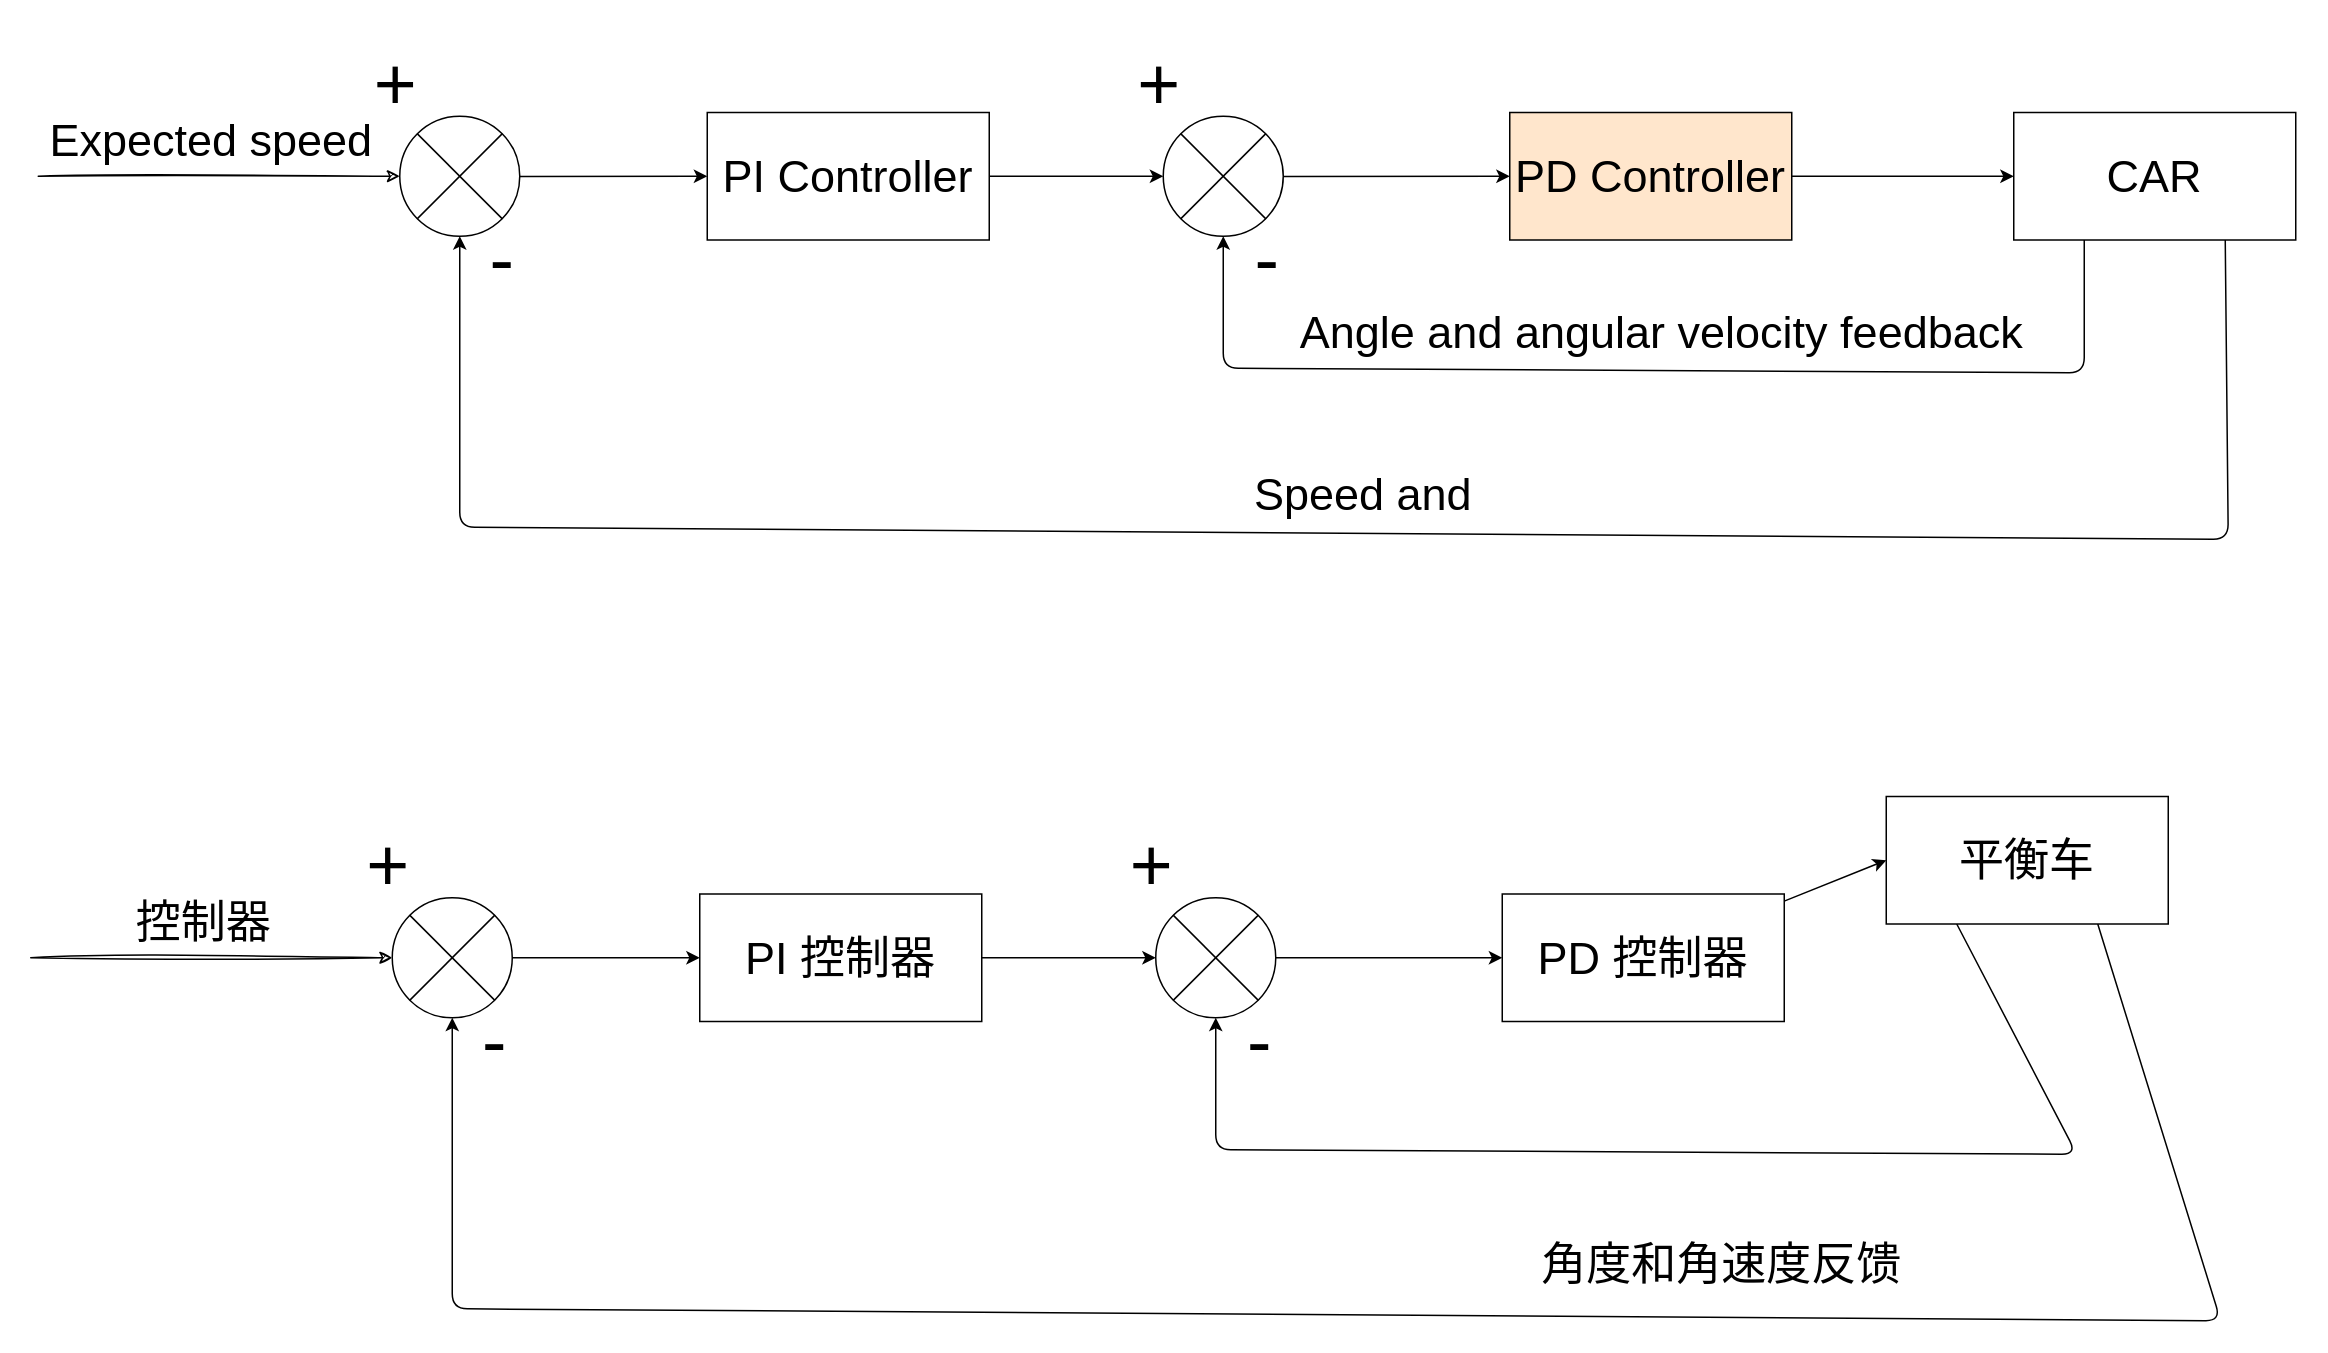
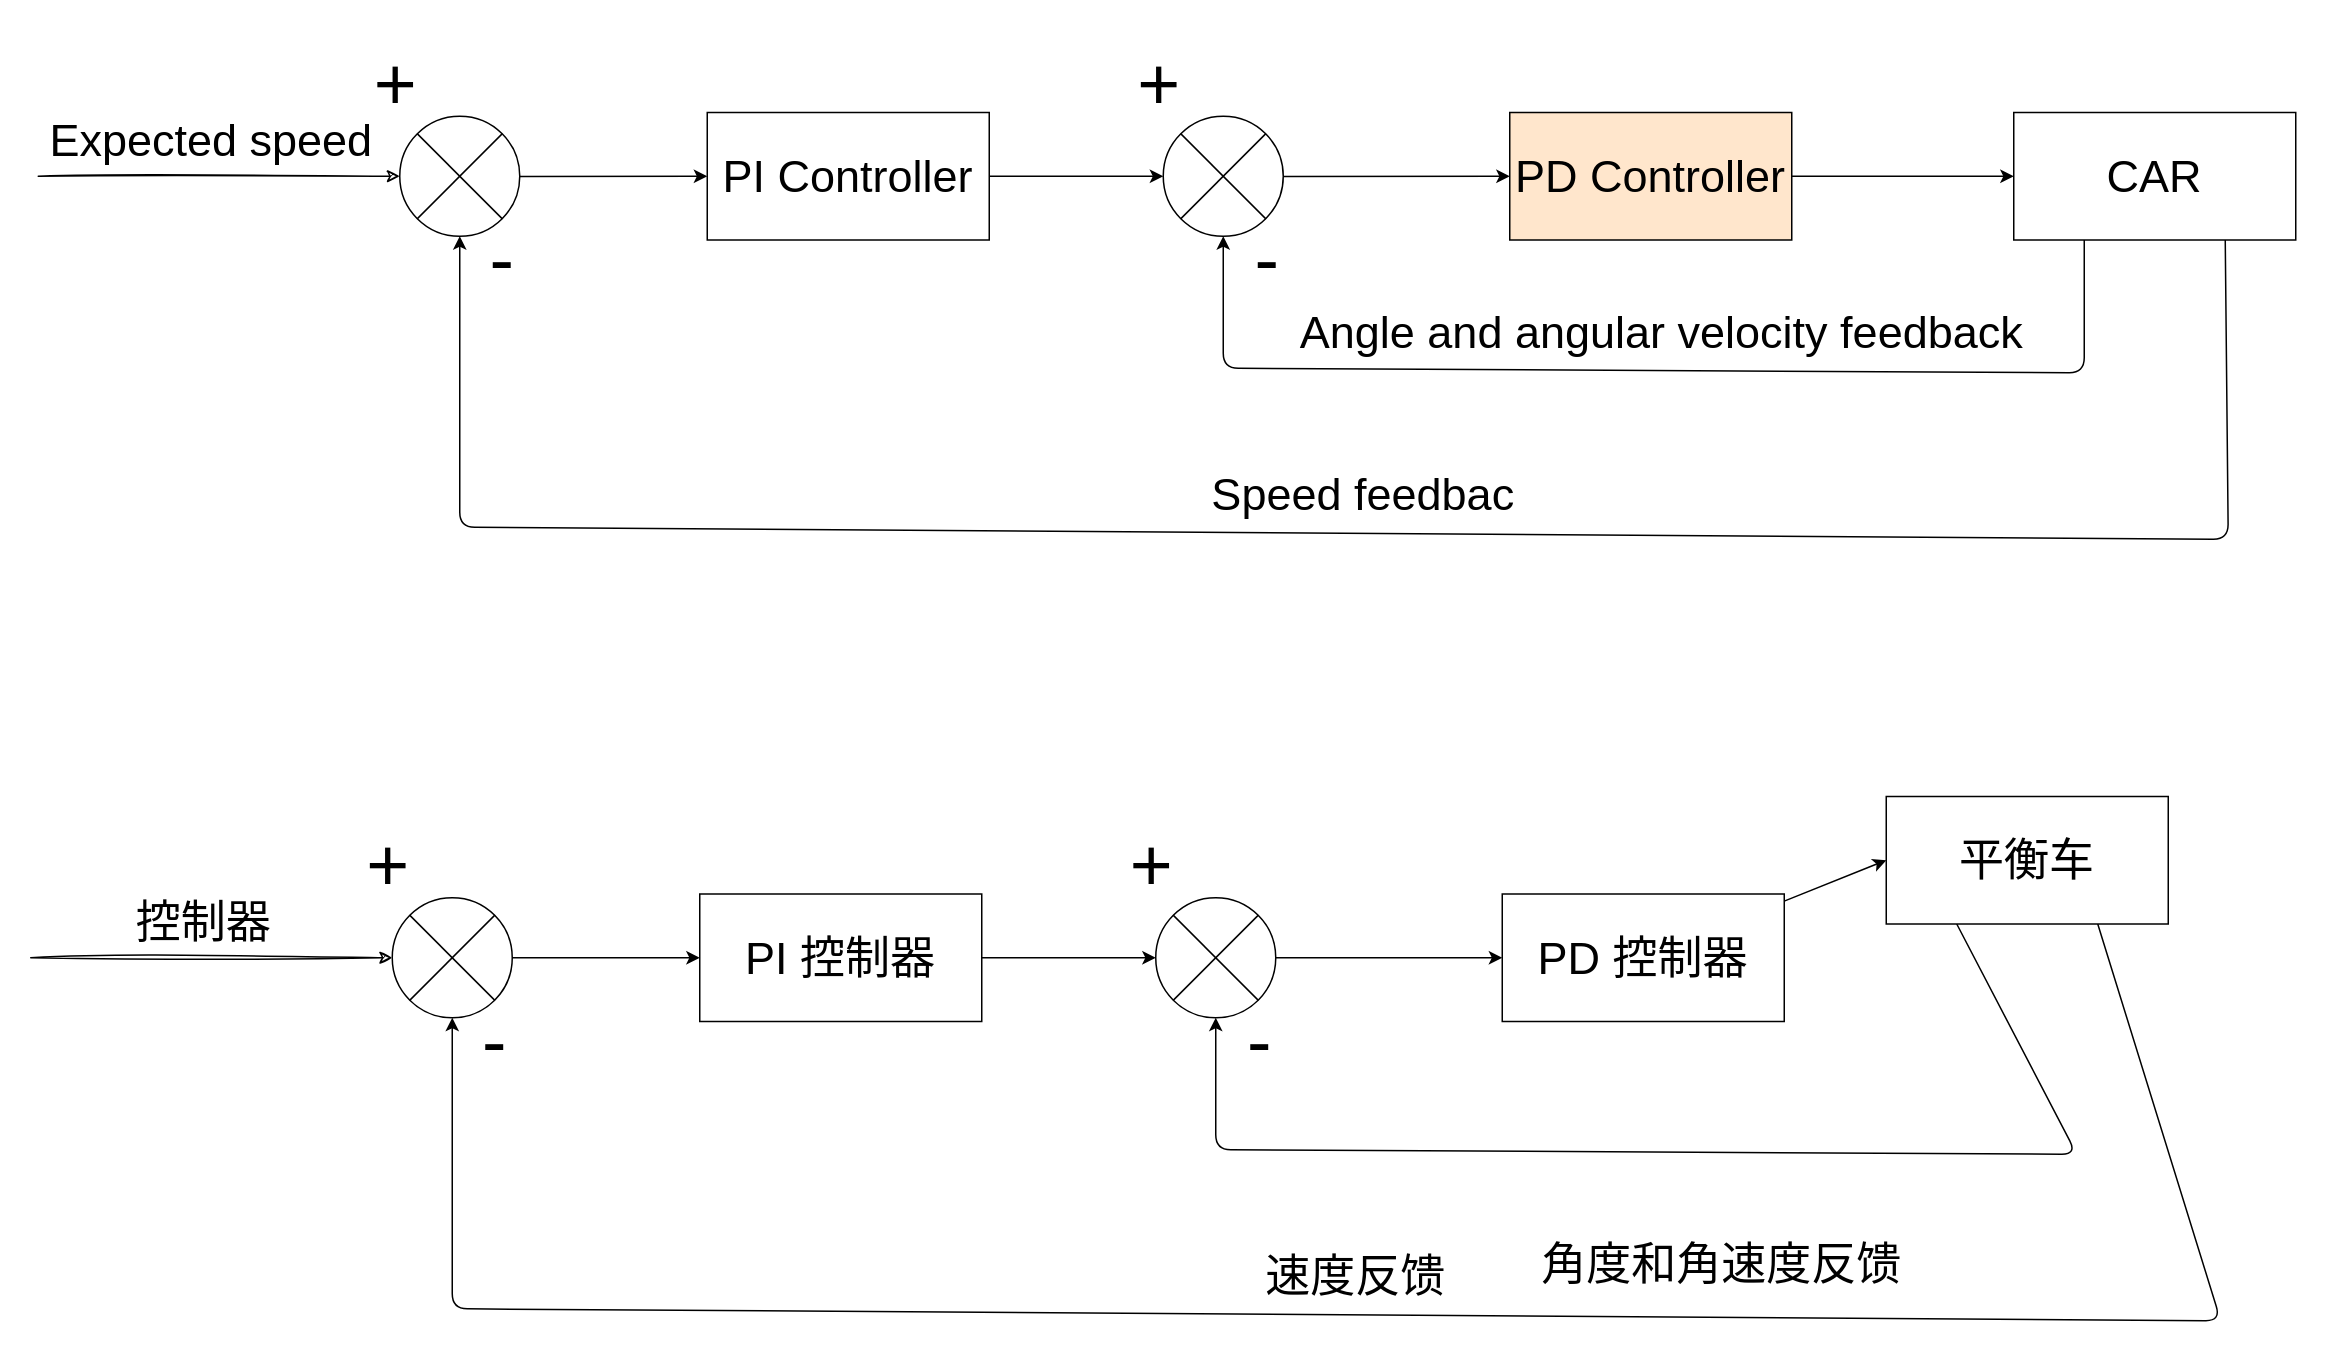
(1364, 494) -> (1364, 494)
none -> (1355, 1276)
